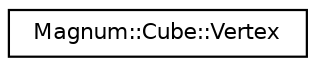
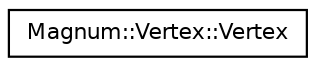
(158, 33) -> (158, 33)
